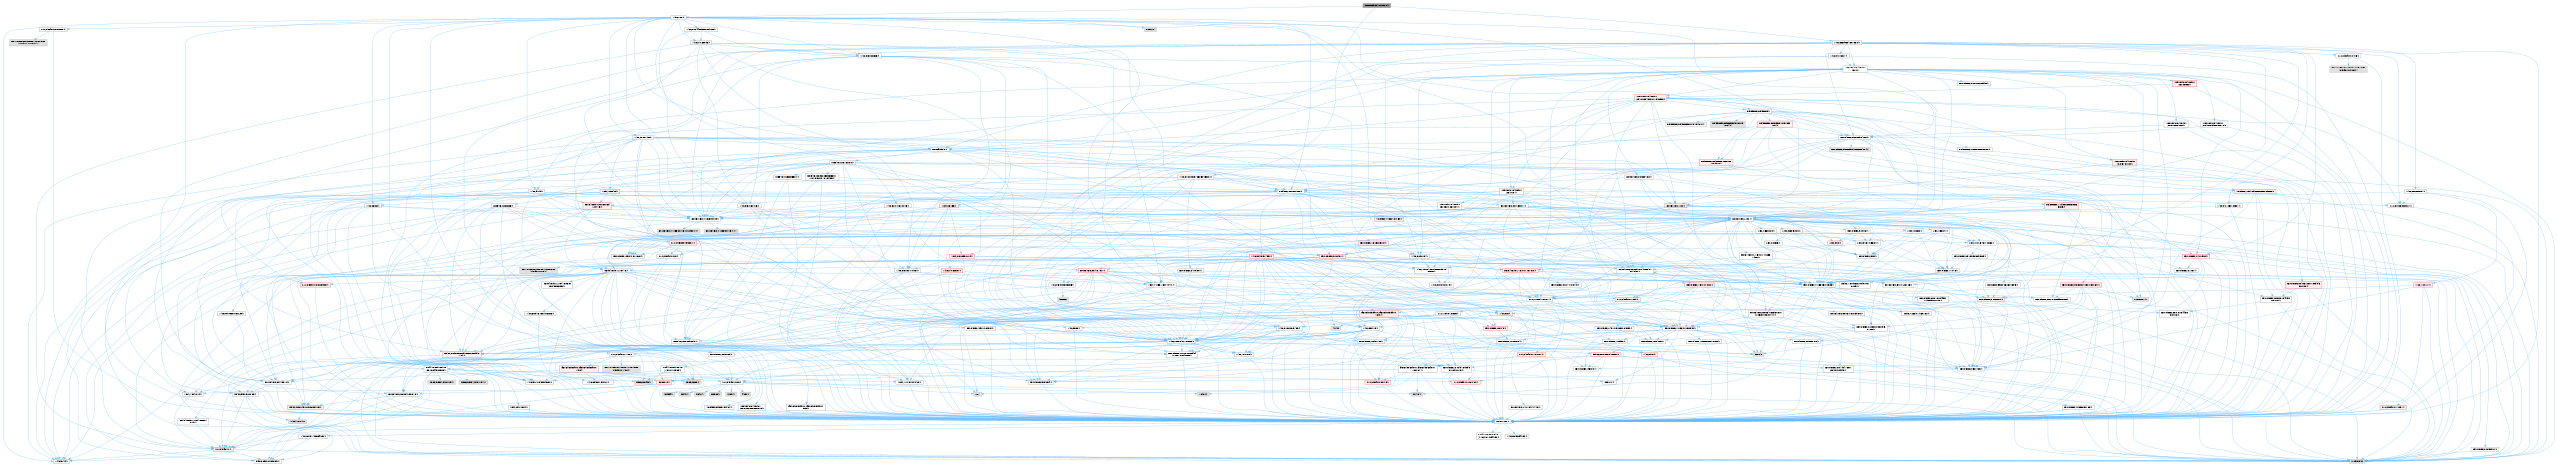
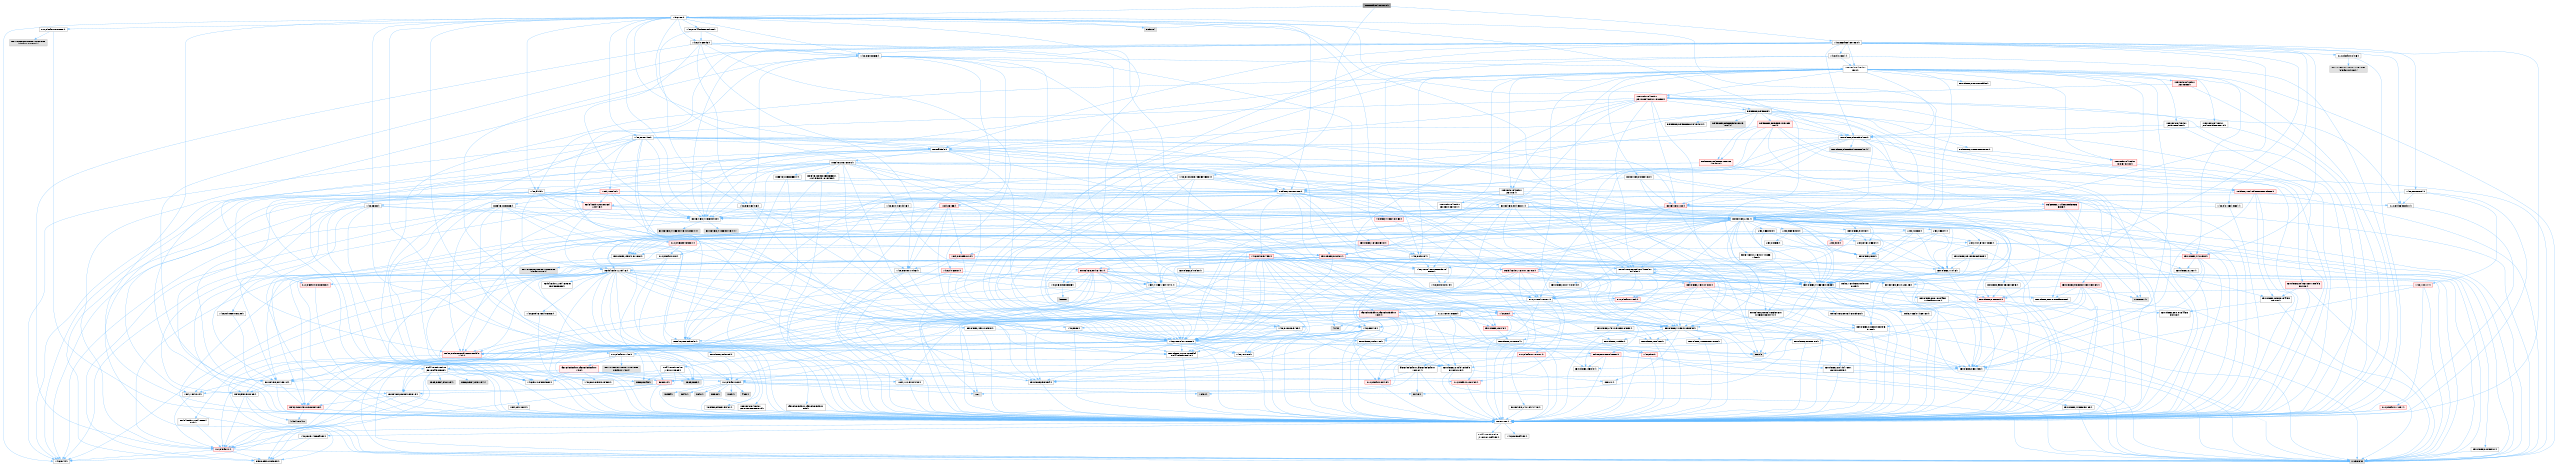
(1960, 237) -> none
none -> (1639, 261)
(1182, 355) -> (1182, 355)
(598, 382) -> (598, 382)
